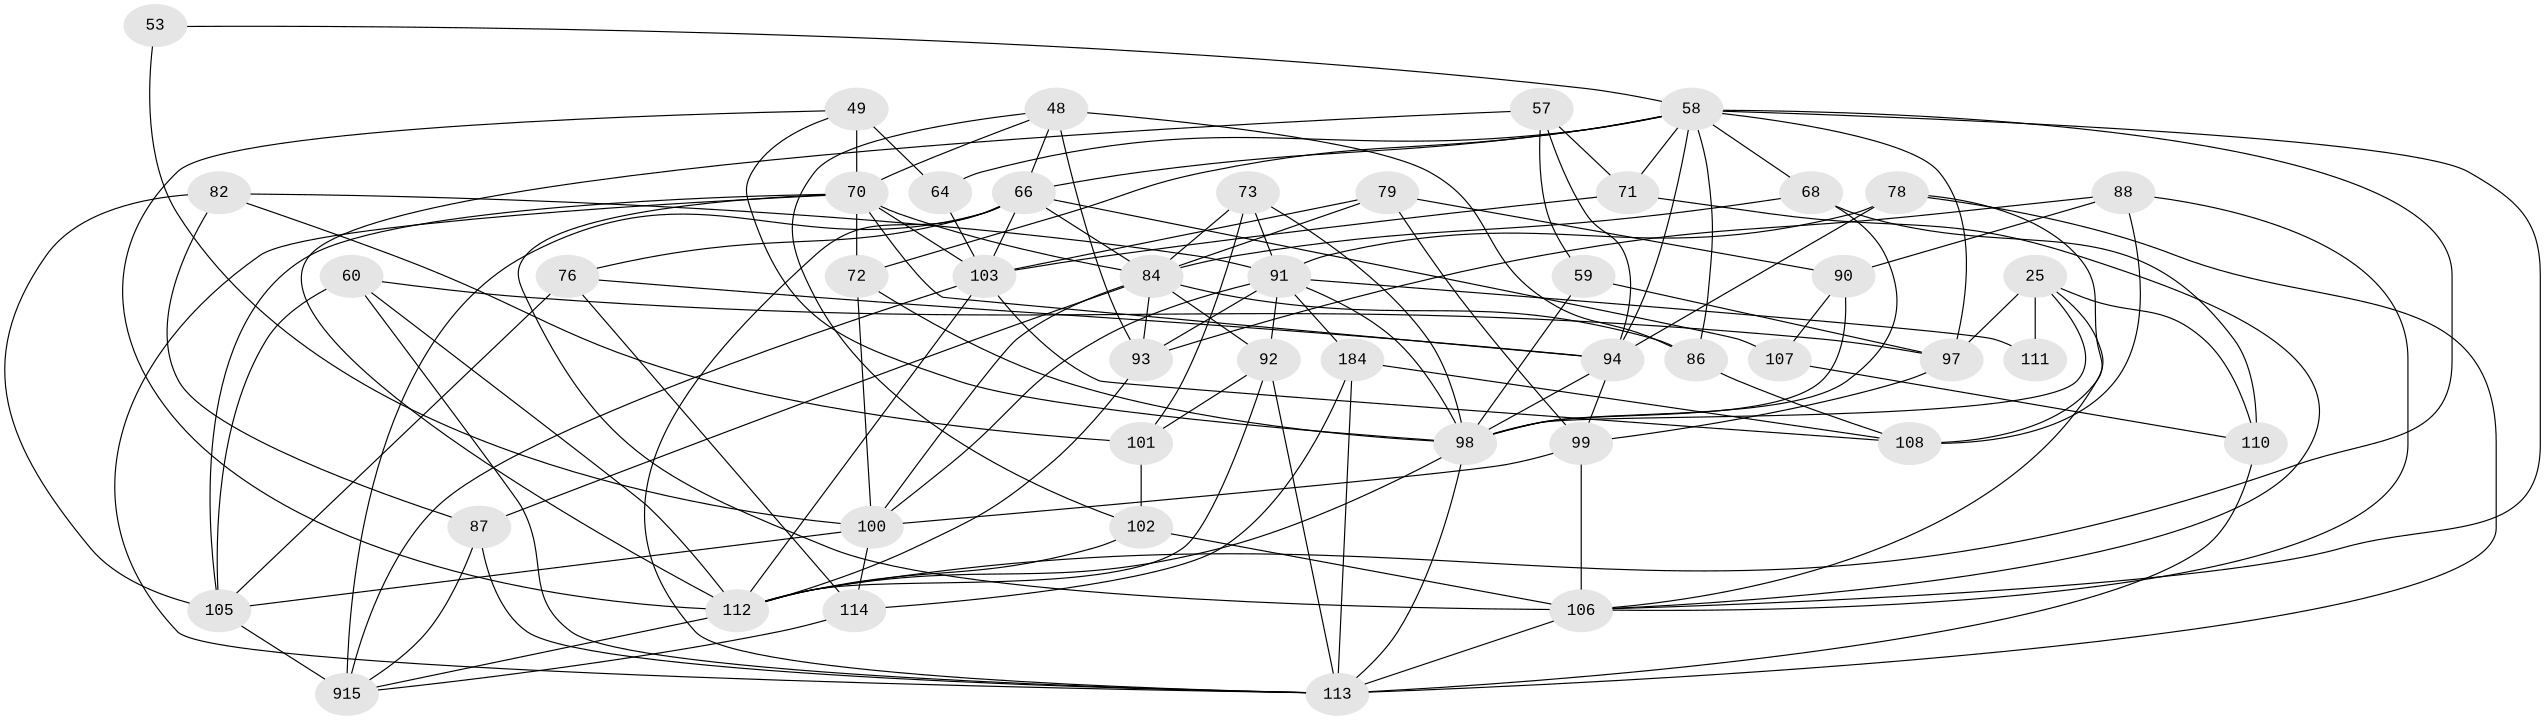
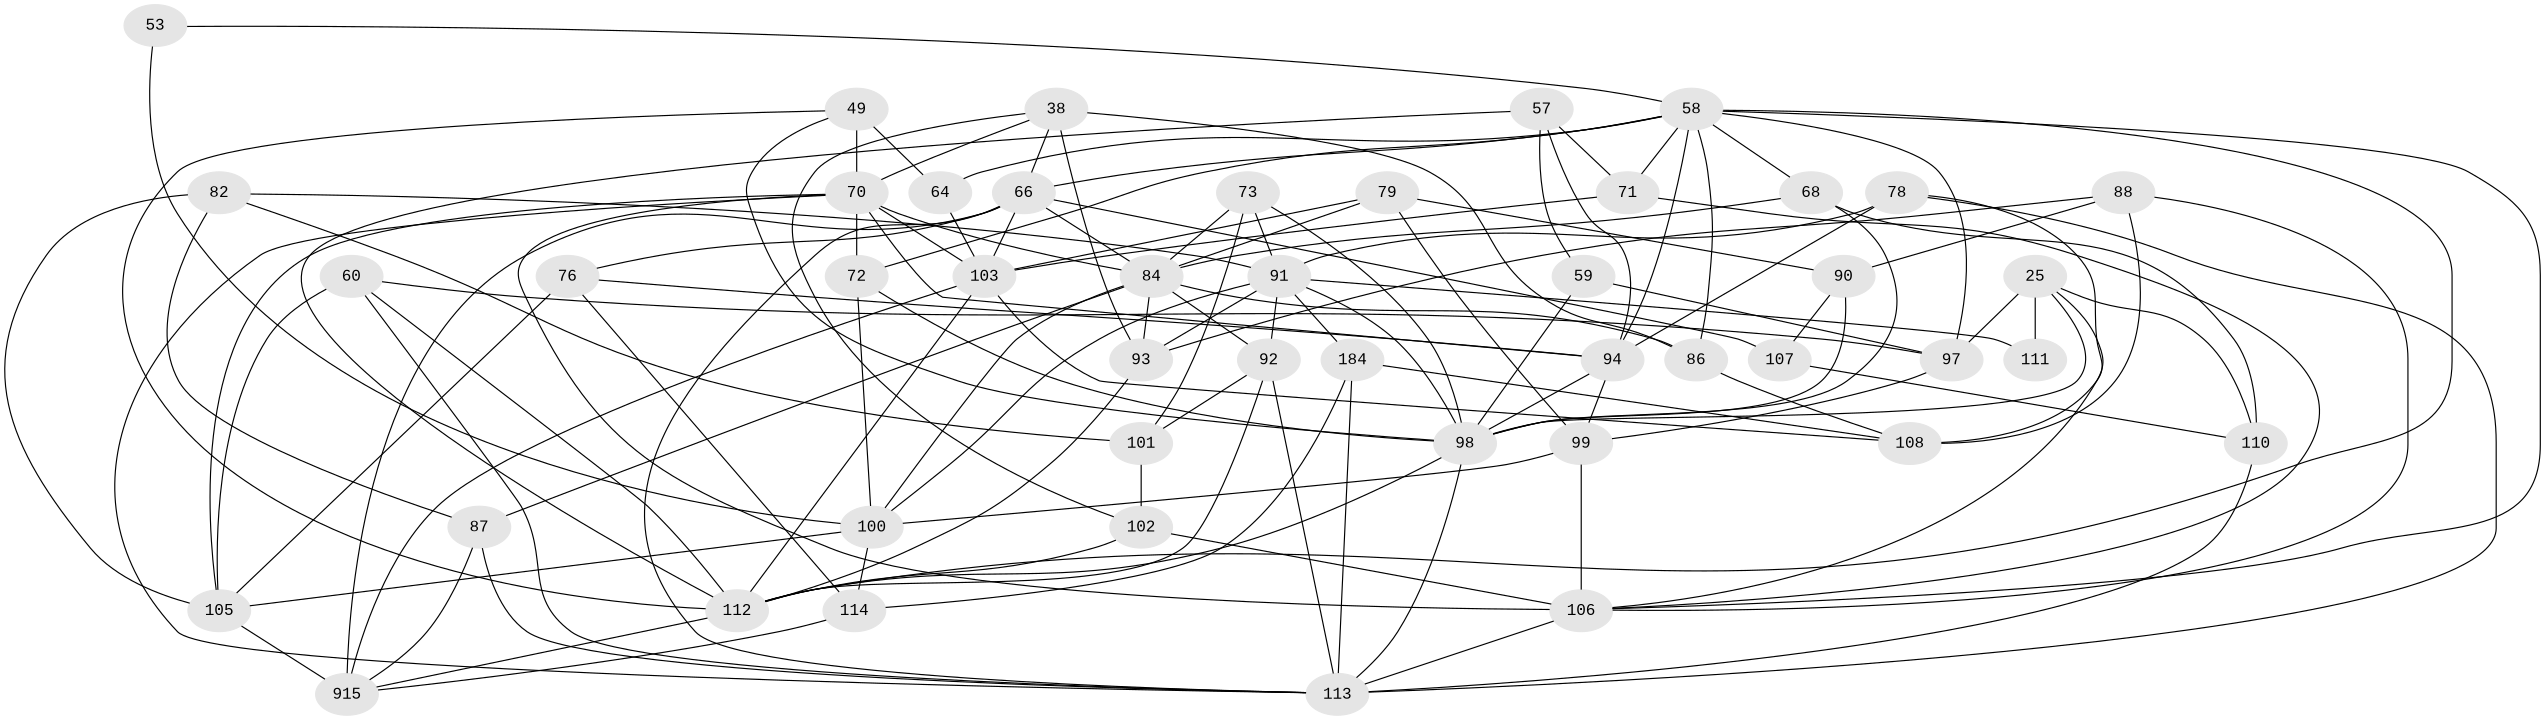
(1056, 109) -> (1056, 109)
